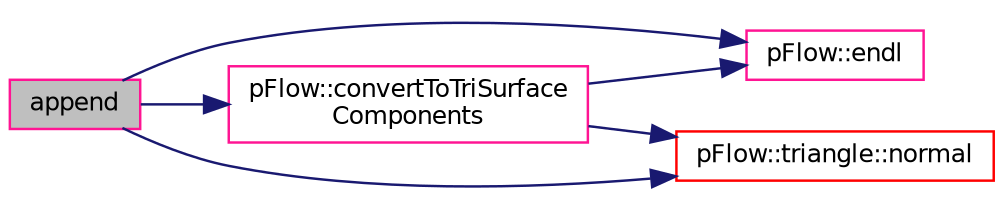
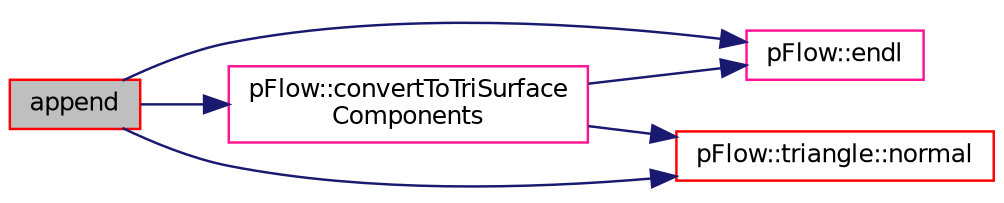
(75, 104) -> (75, 104)
